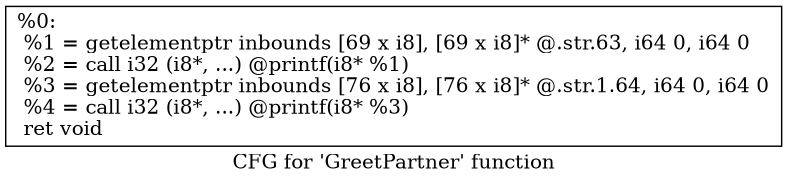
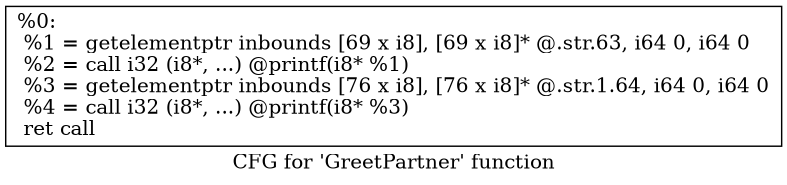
(61, 129) -> (56, 129)
